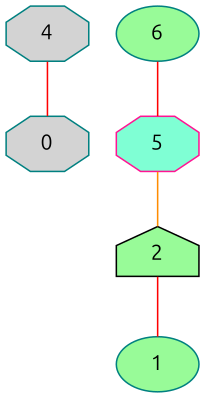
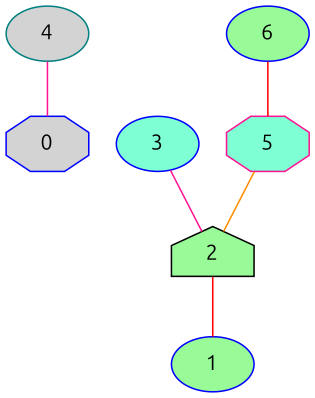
(47, 34) -> (47, 34)
(158, 34) -> (268, 34)
(47, 89) -> (47, 89)
(47, 144) -> (47, 144)
none -> (158, 144)
(158, 364) -> (213, 364)
